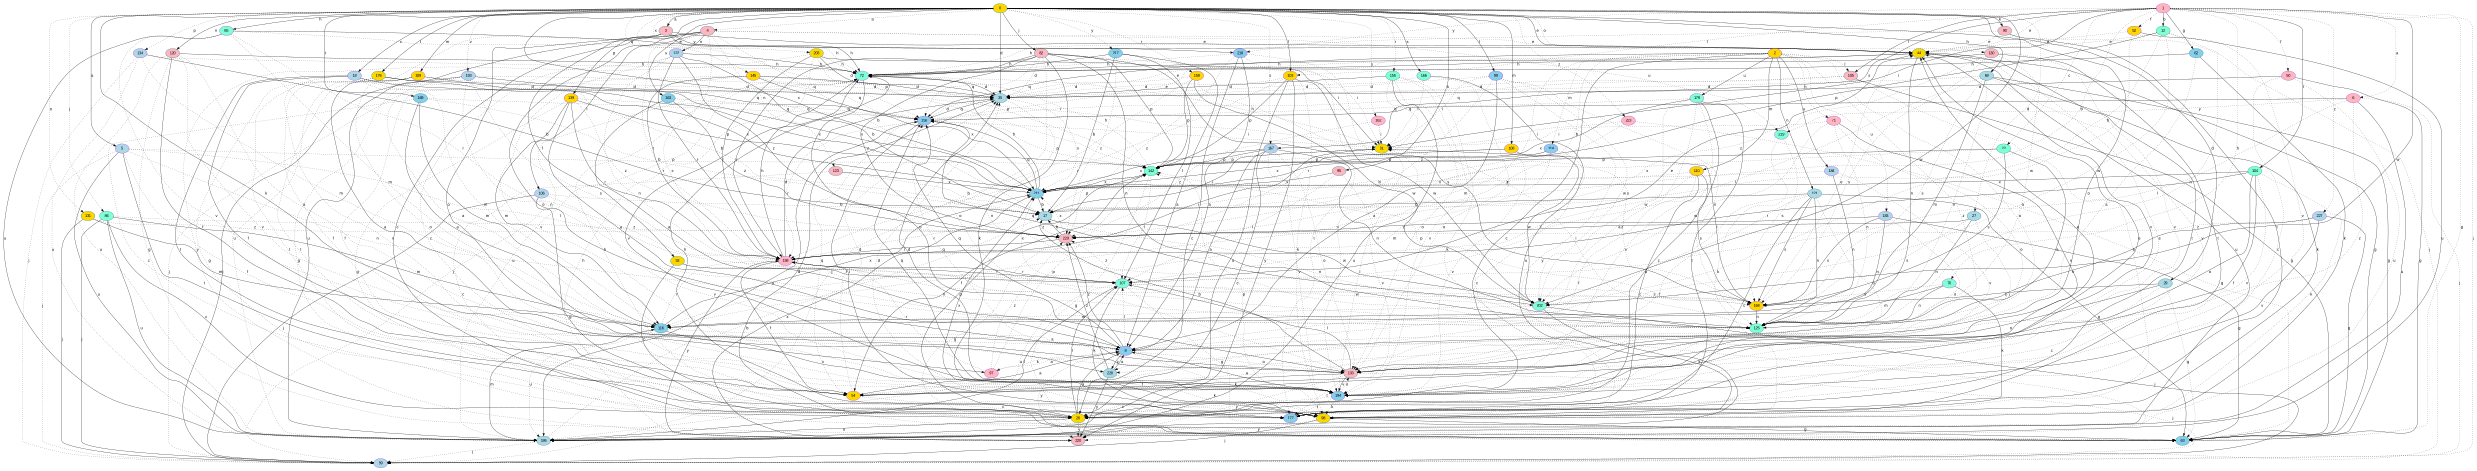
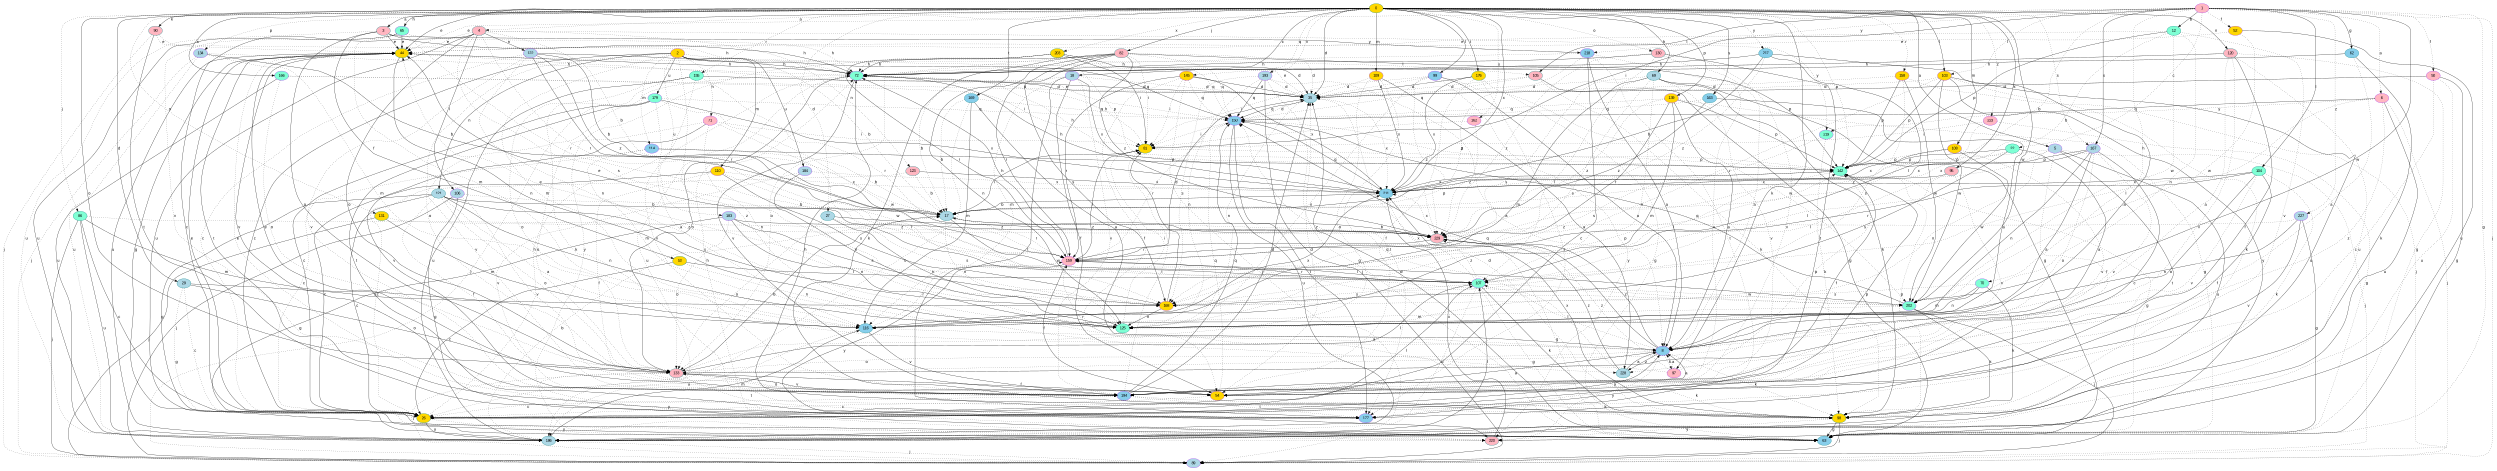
(1649, 76) -> (1818, 76)
(2009, 295) -> (737, 295)
(1095, 406) -> none
